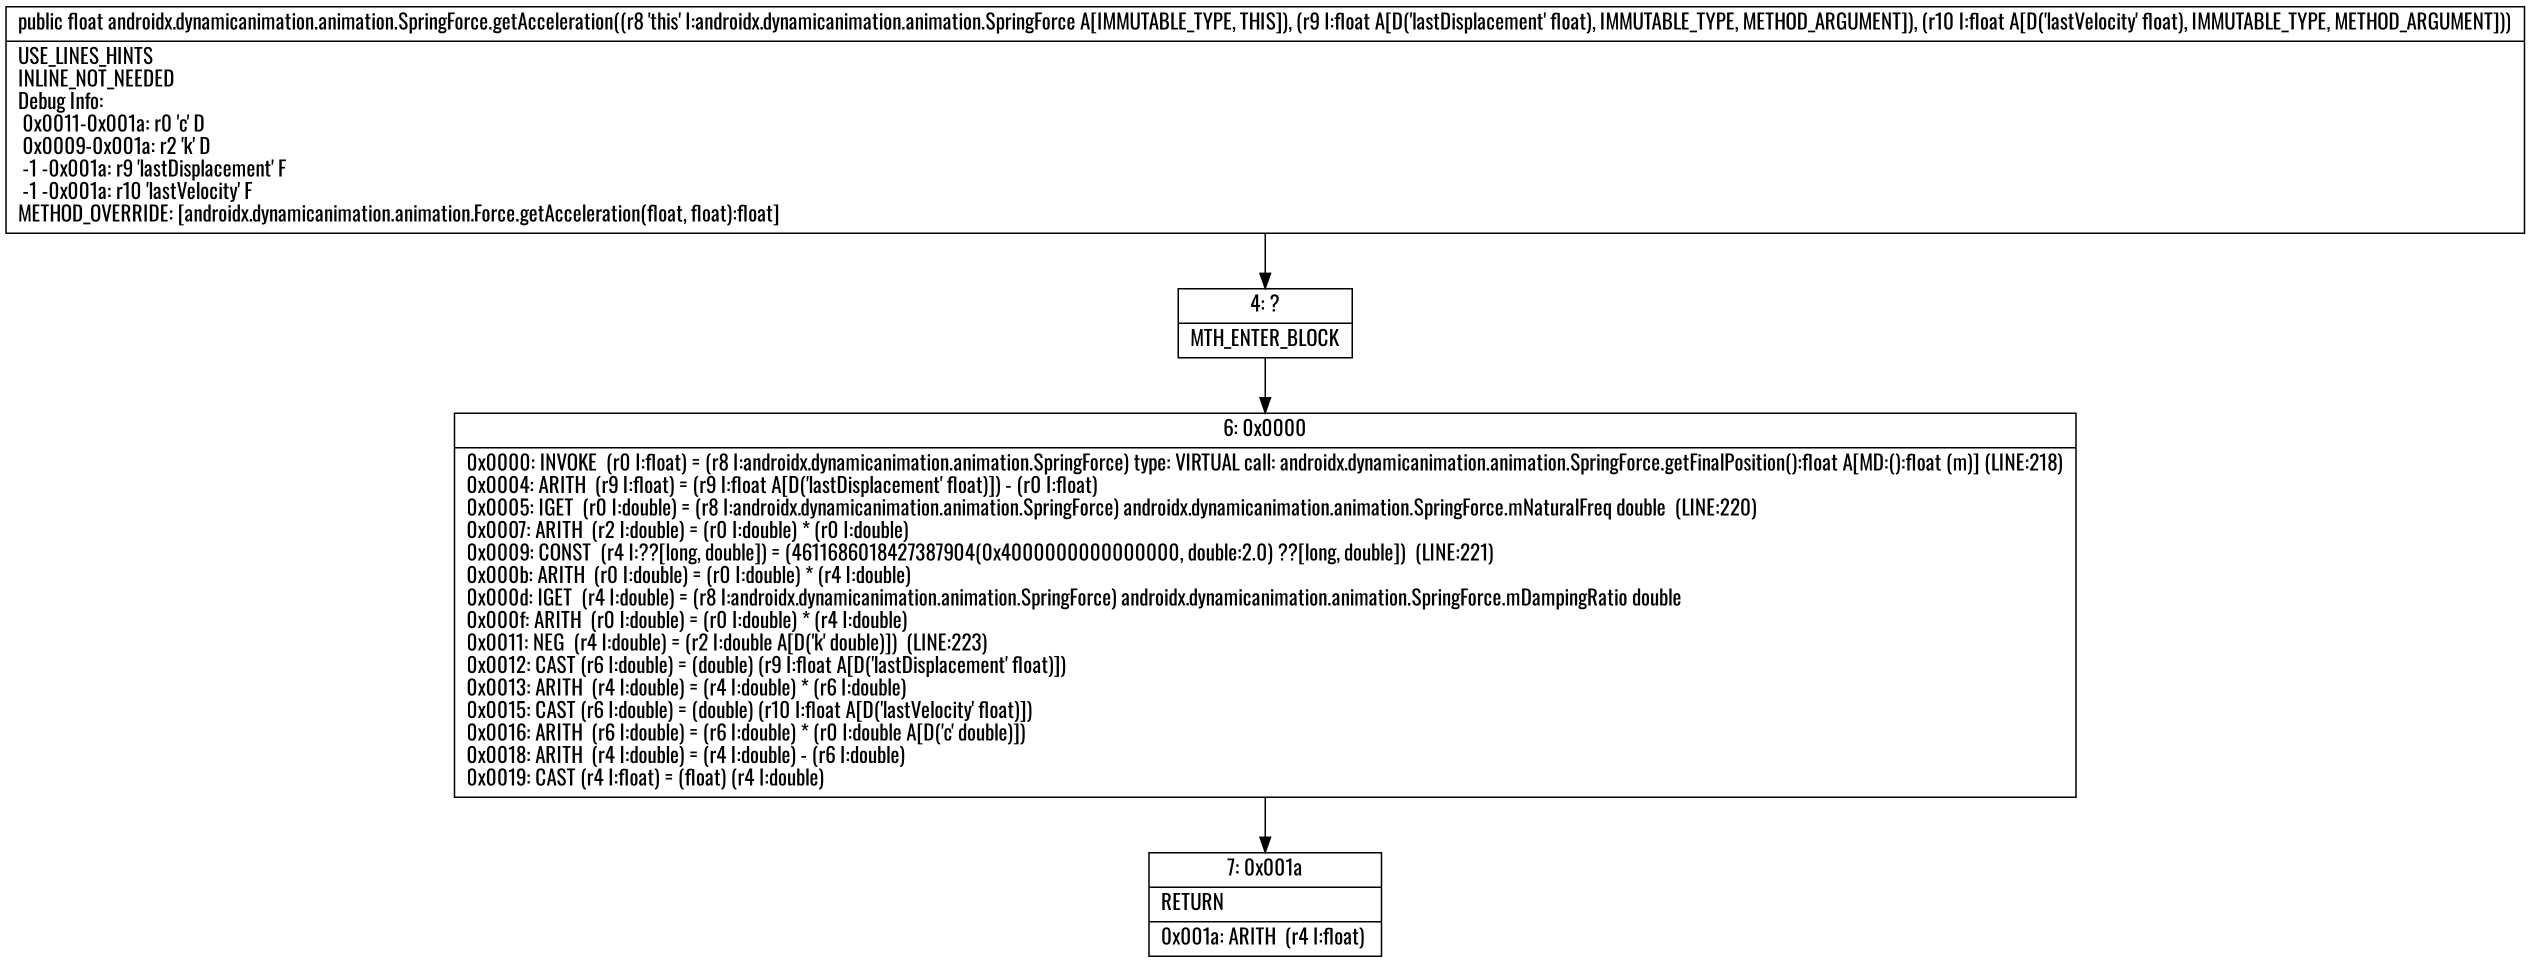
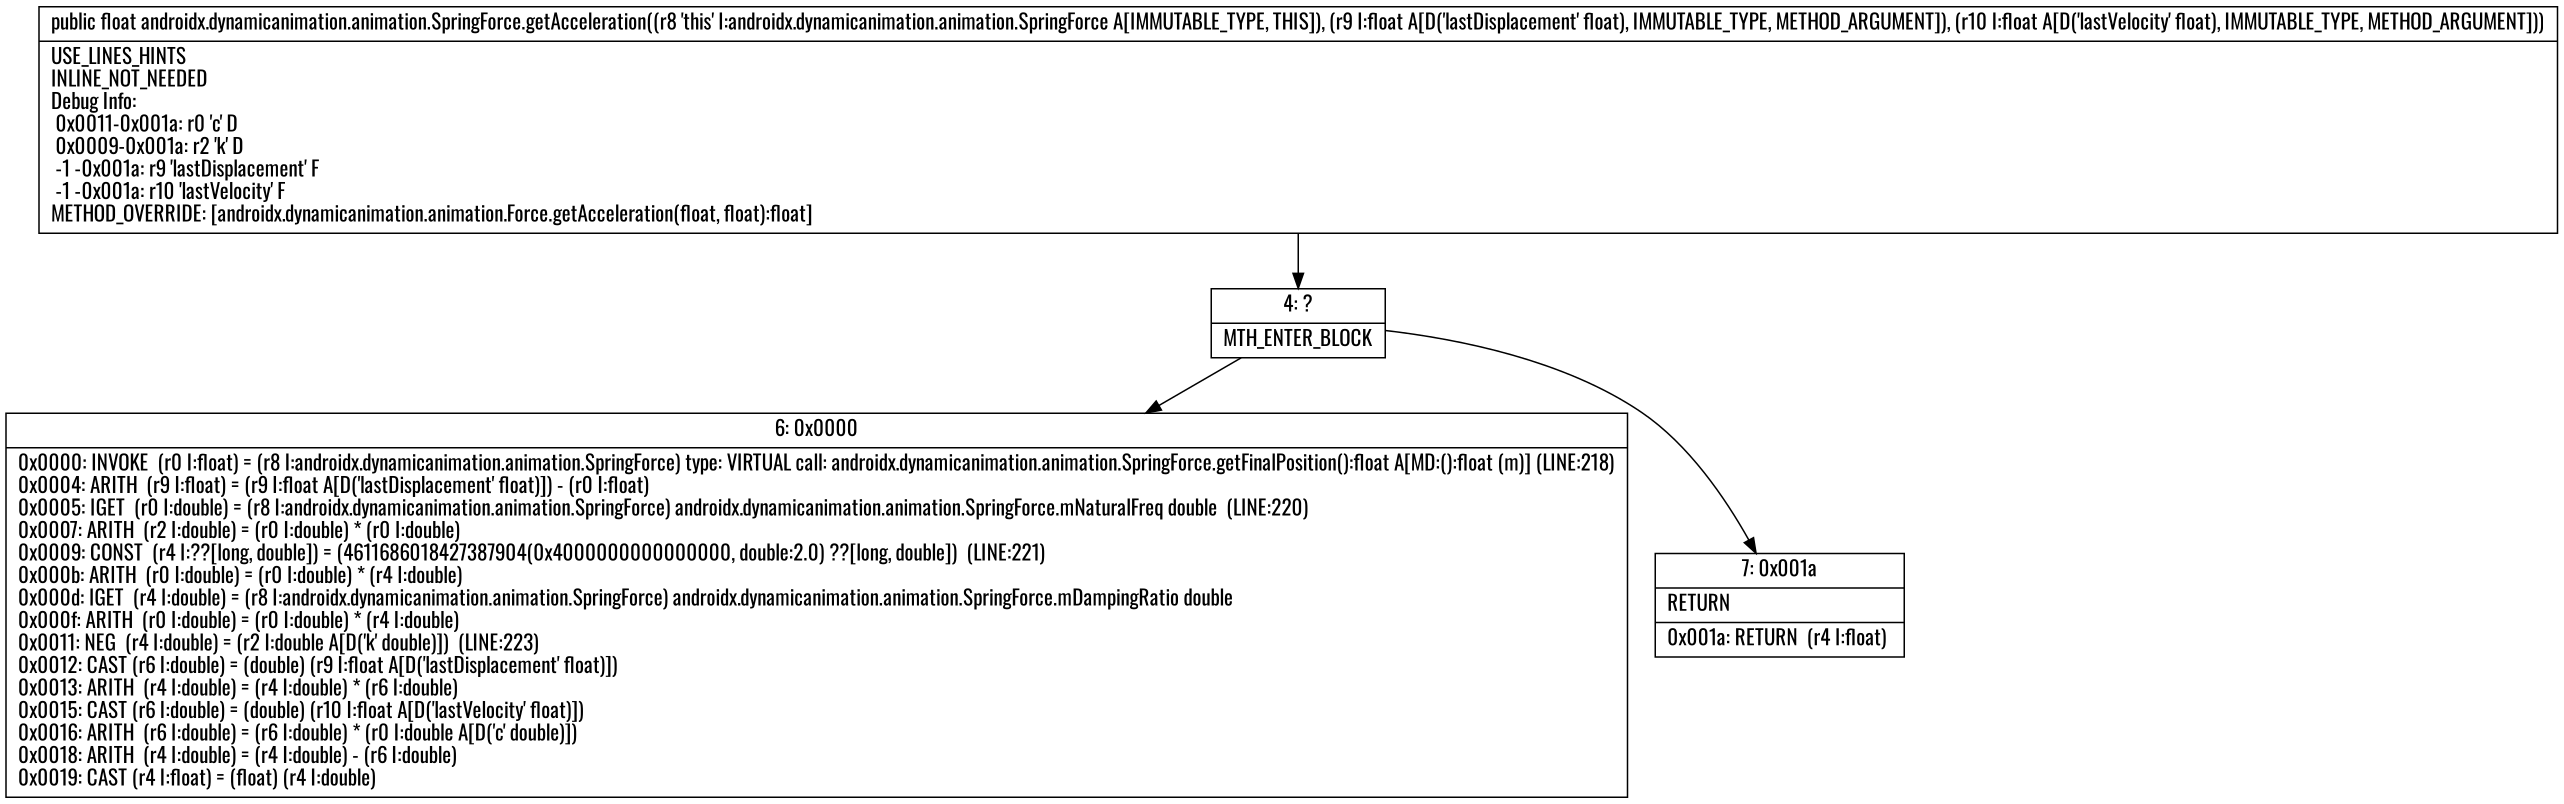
(1265, 817) -> (1597, 387)
(1265, 938) -> (1780, 639)
